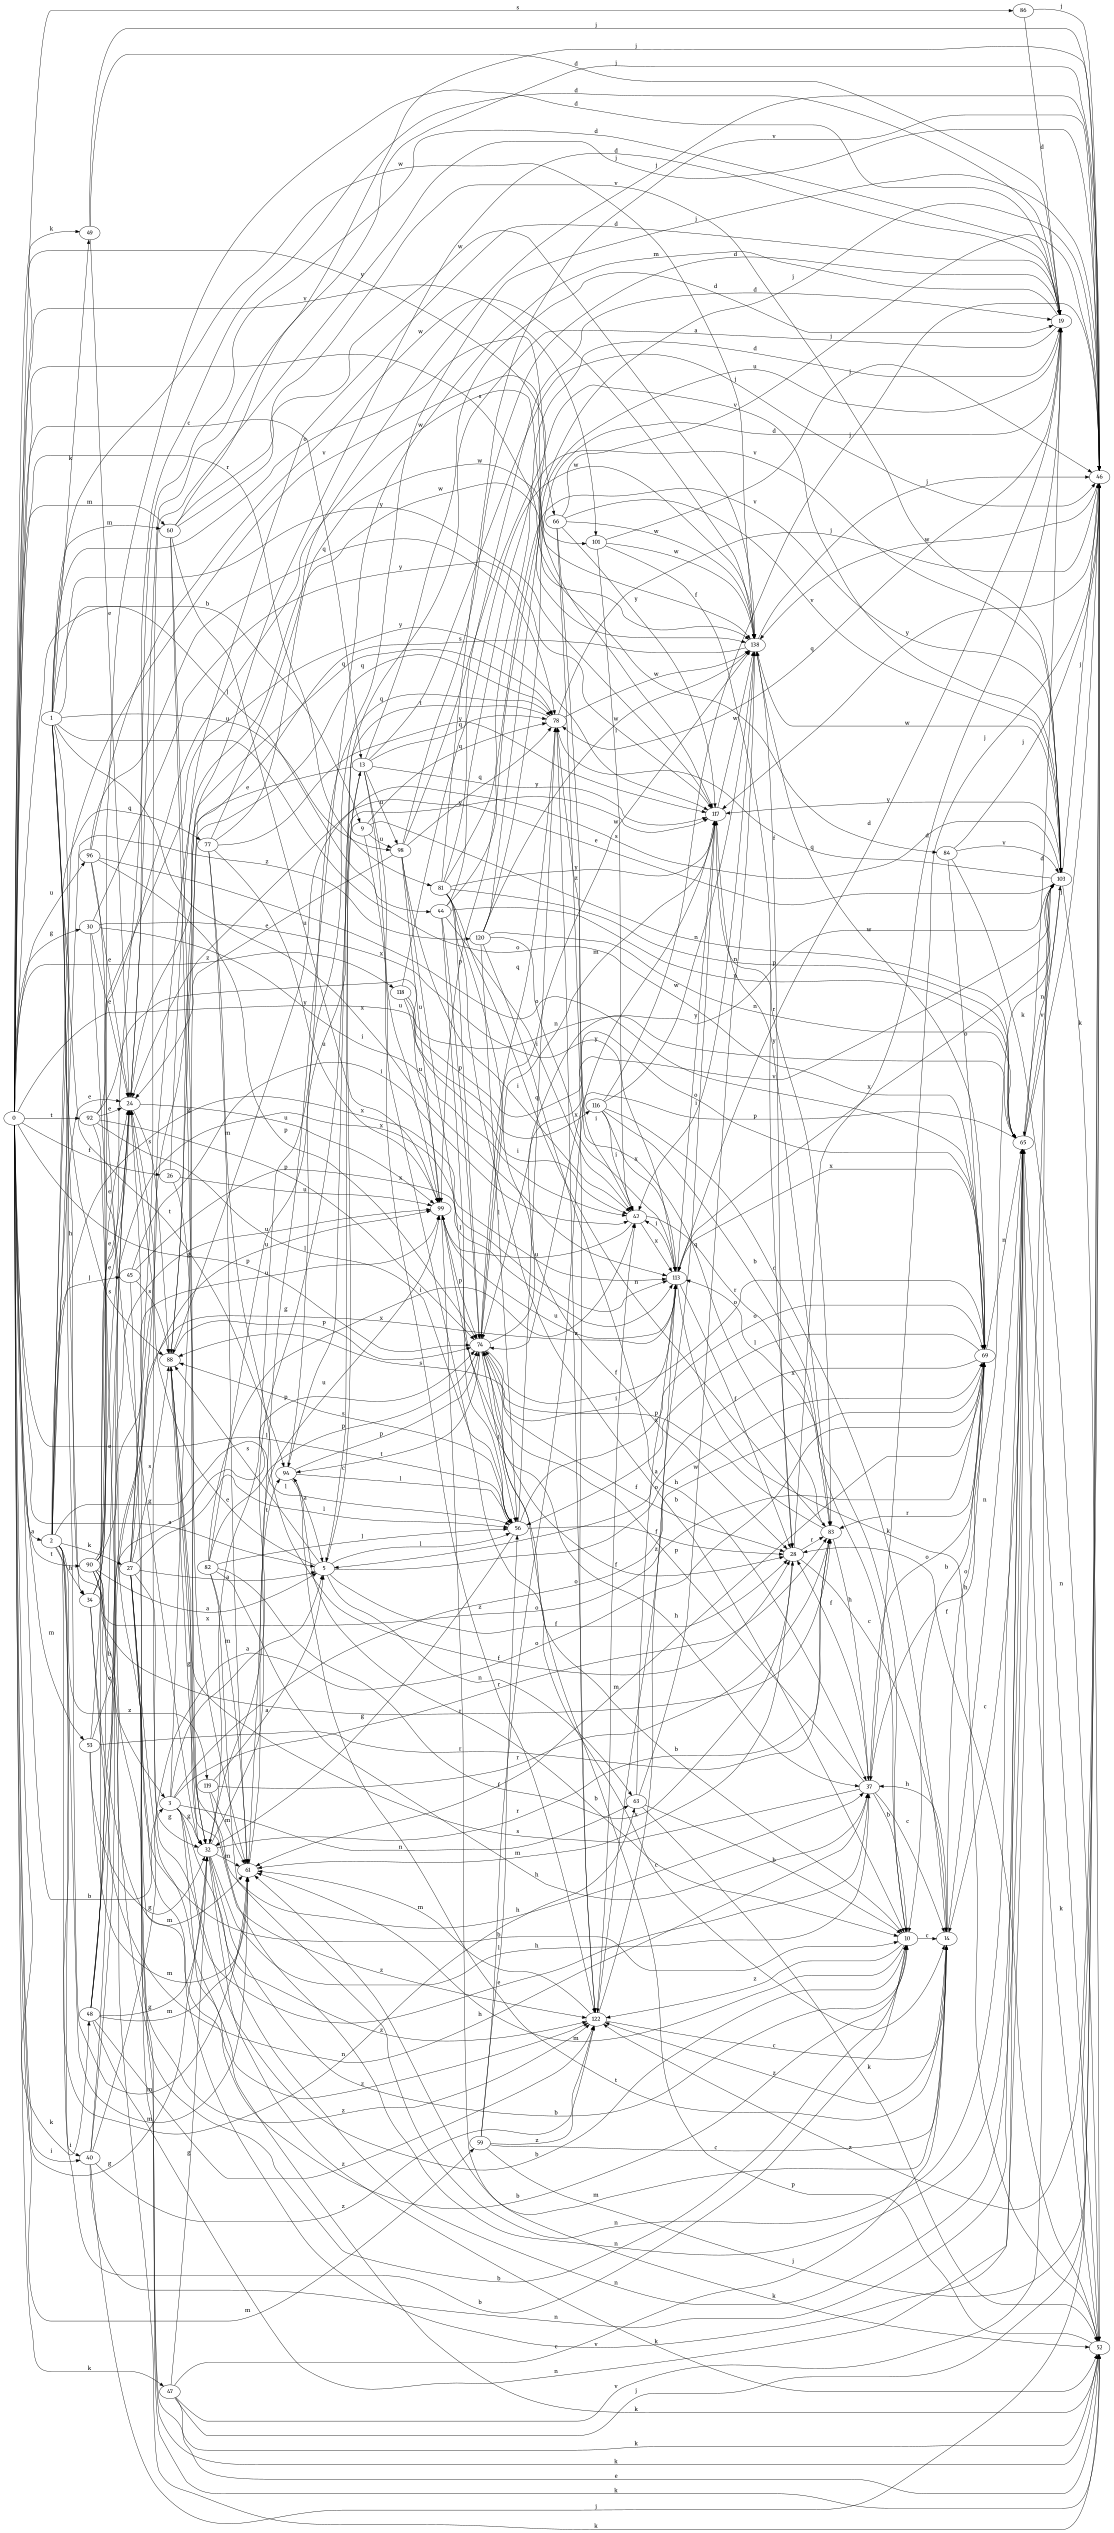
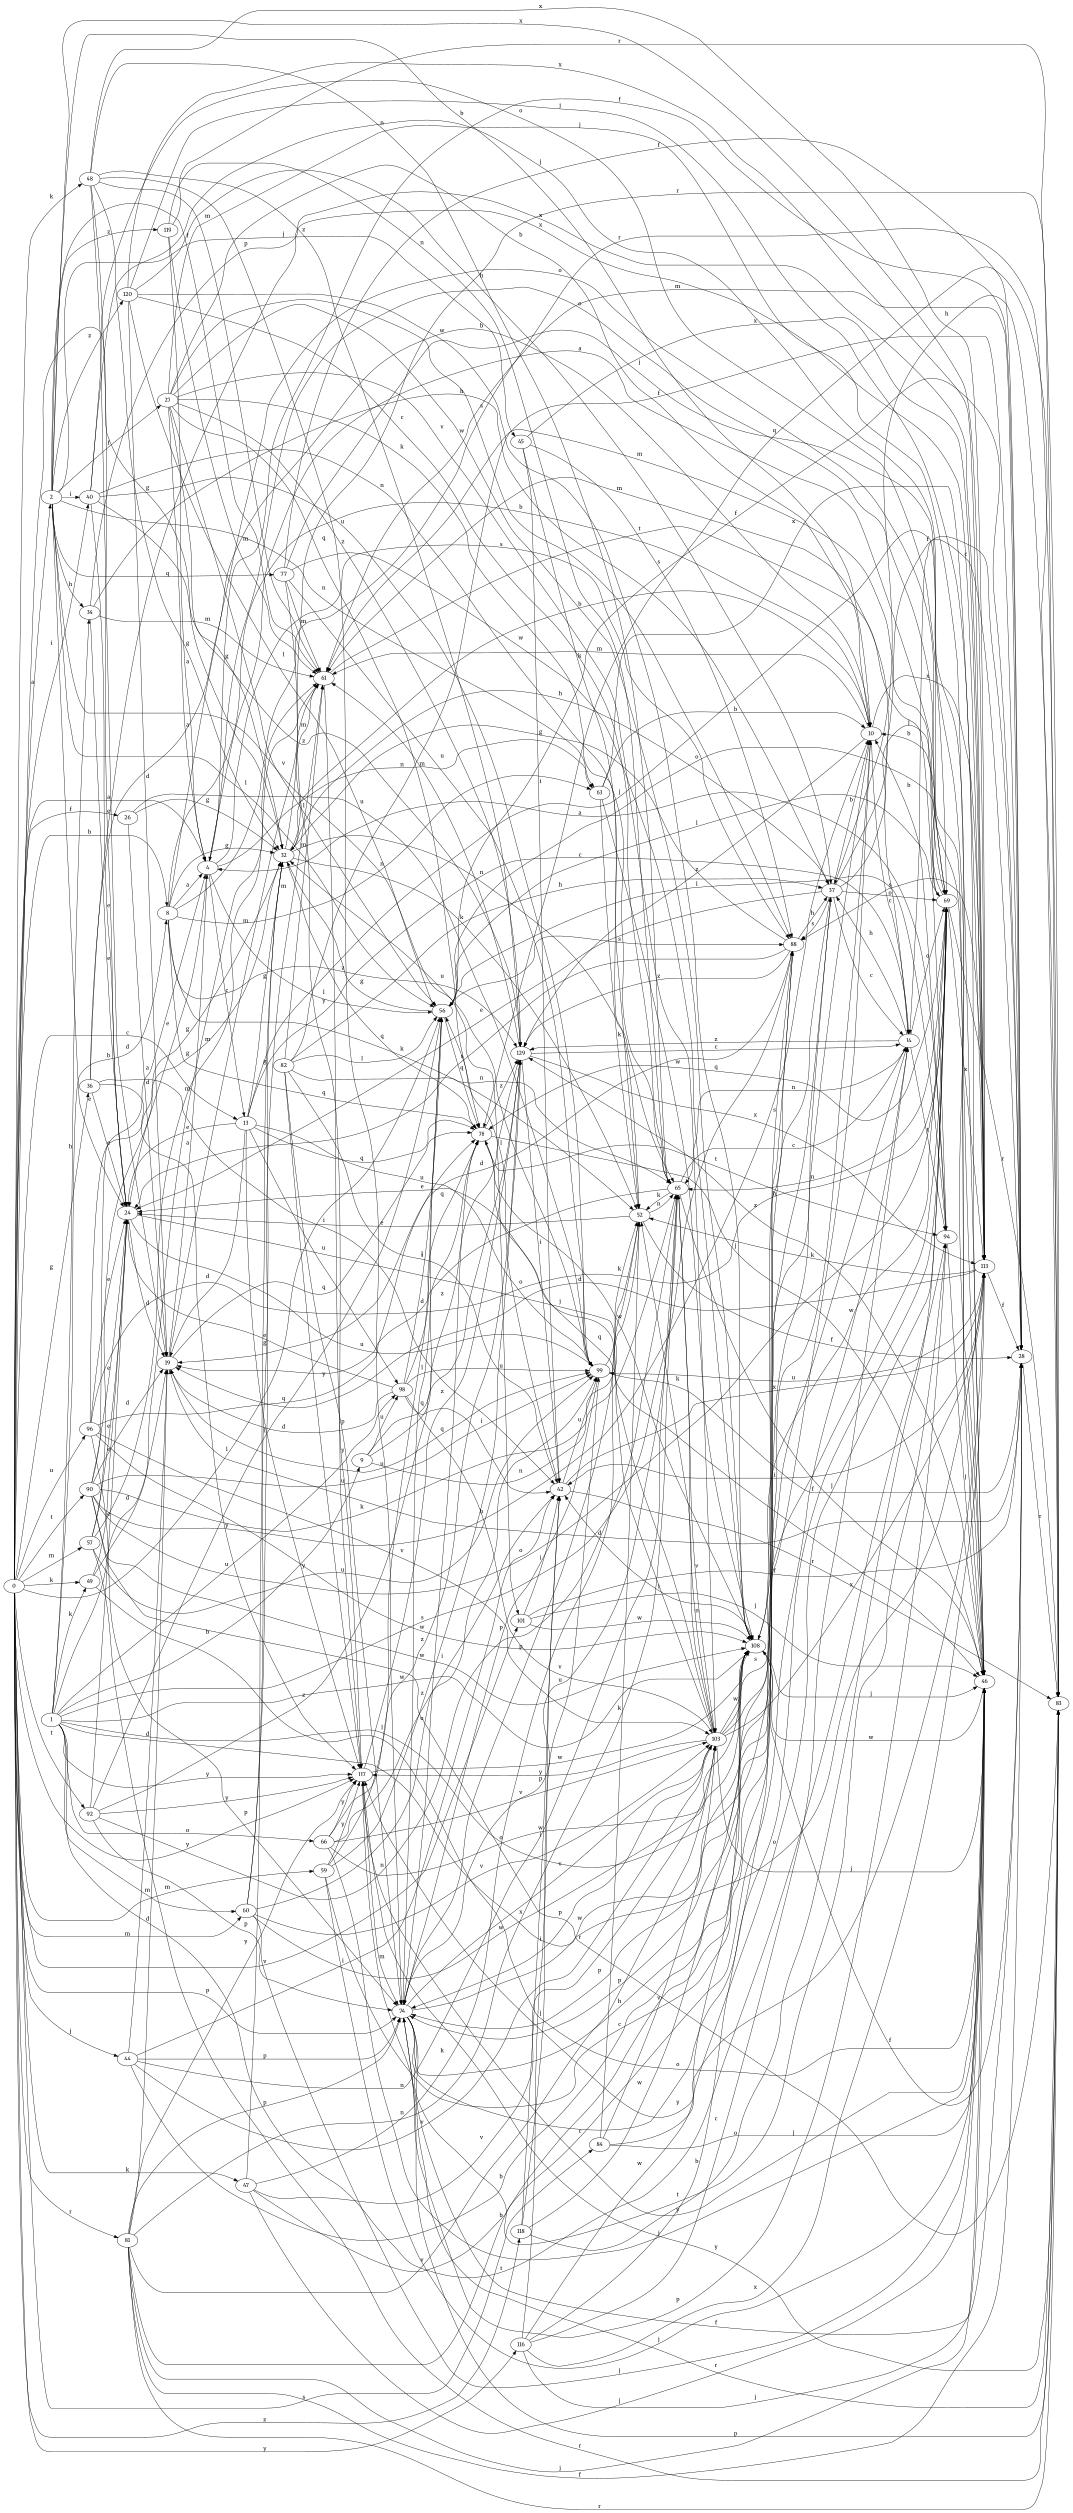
(1023, 11) -> none
(774, 137) -> (560, 2468)
(755, 645) -> (755, 1646)
(90, 927) -> (90, 1086)
(755, 1007) -> (402, 418)
none -> (797, 1082)
none -> (336, 1198)
(160, 1228) -> (470, 1055)
none -> (506, 1237)
(636, 1282) -> (600, 2507)
(287, 1445) -> (498, 1095)
(90, 1546) -> (109, 443)
(324, 1569) -> (208, 868)
none -> (424, 1569)
(208, 1619) -> (284, 886)
(90, 1745) -> (90, 1543)
(170, 1804) -> (168, 913)
(596, 2019) -> (521, 1053)
(150, 2119) -> (188, 236)
